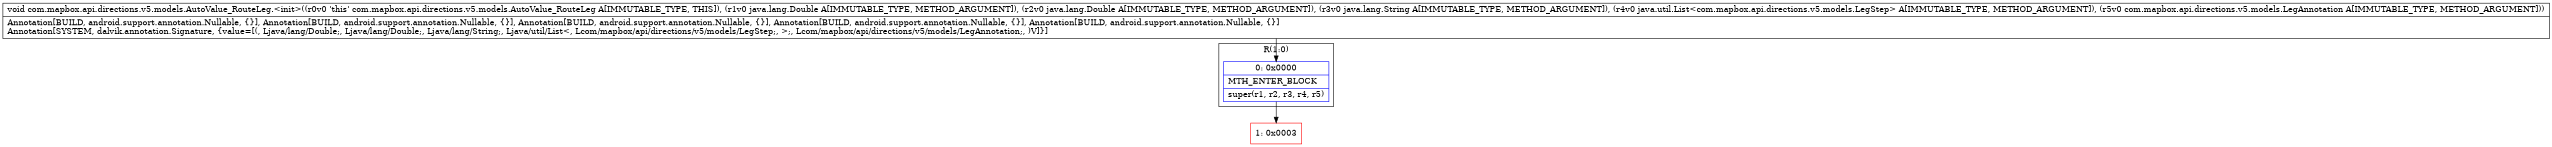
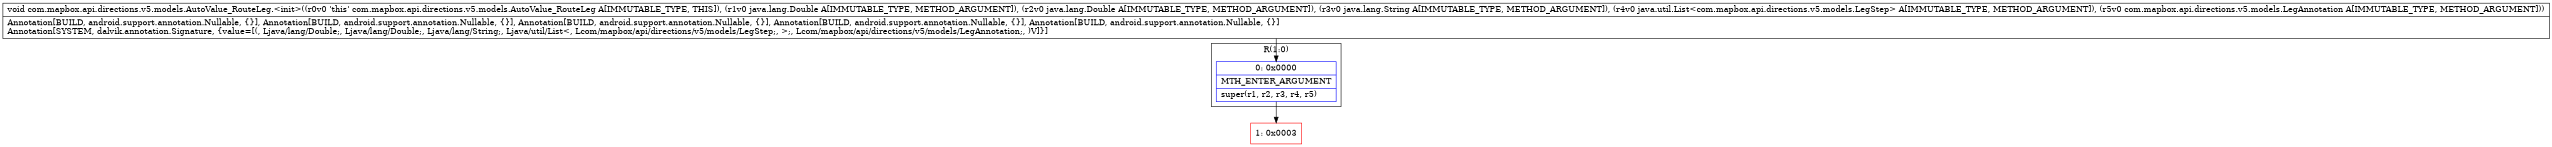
(1273, 81) -> (1276, 81)
